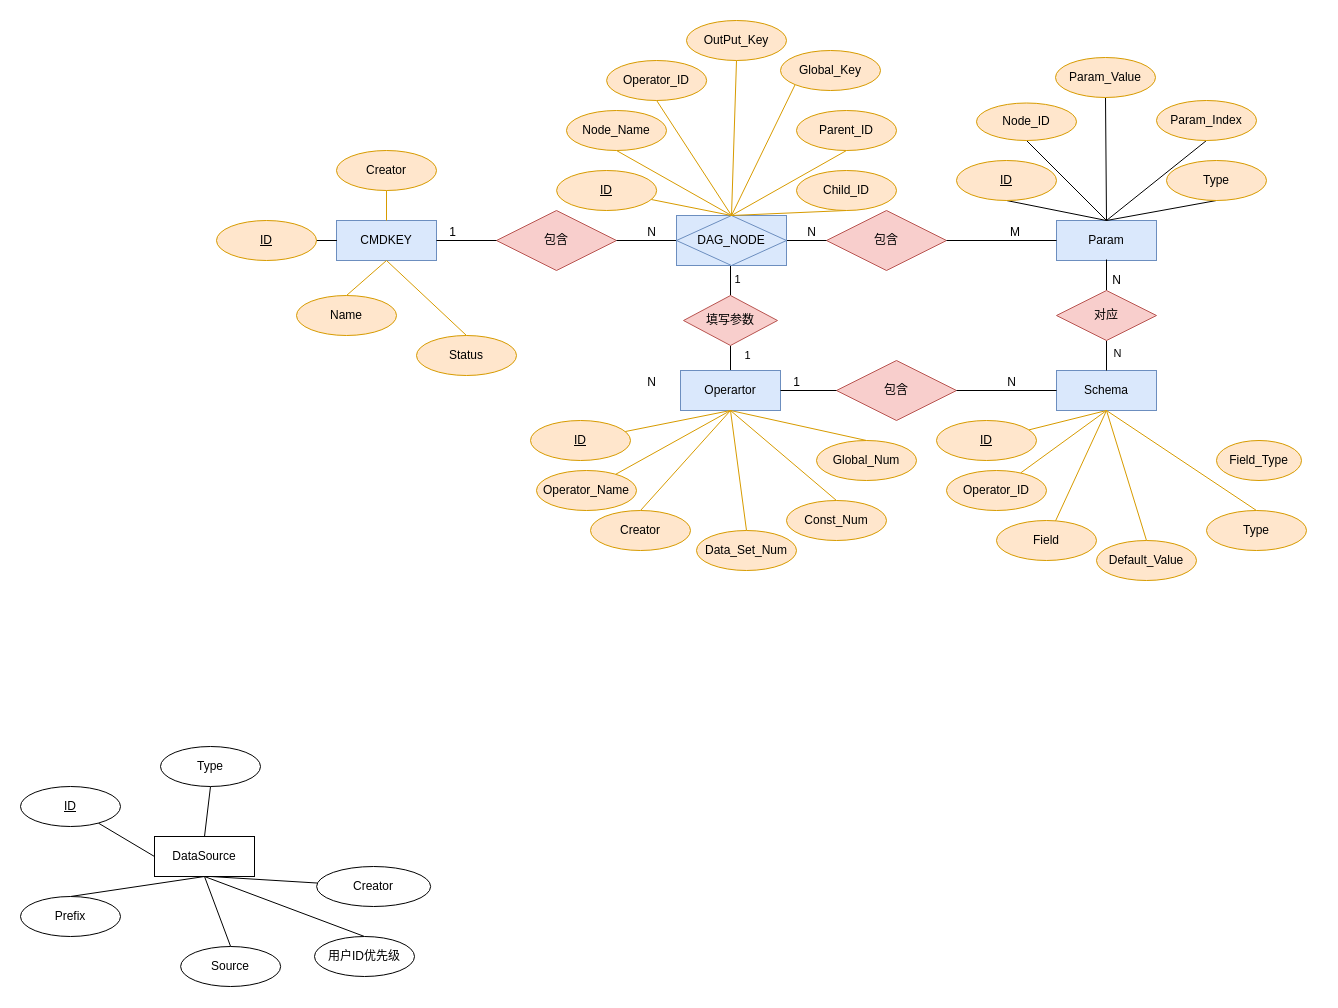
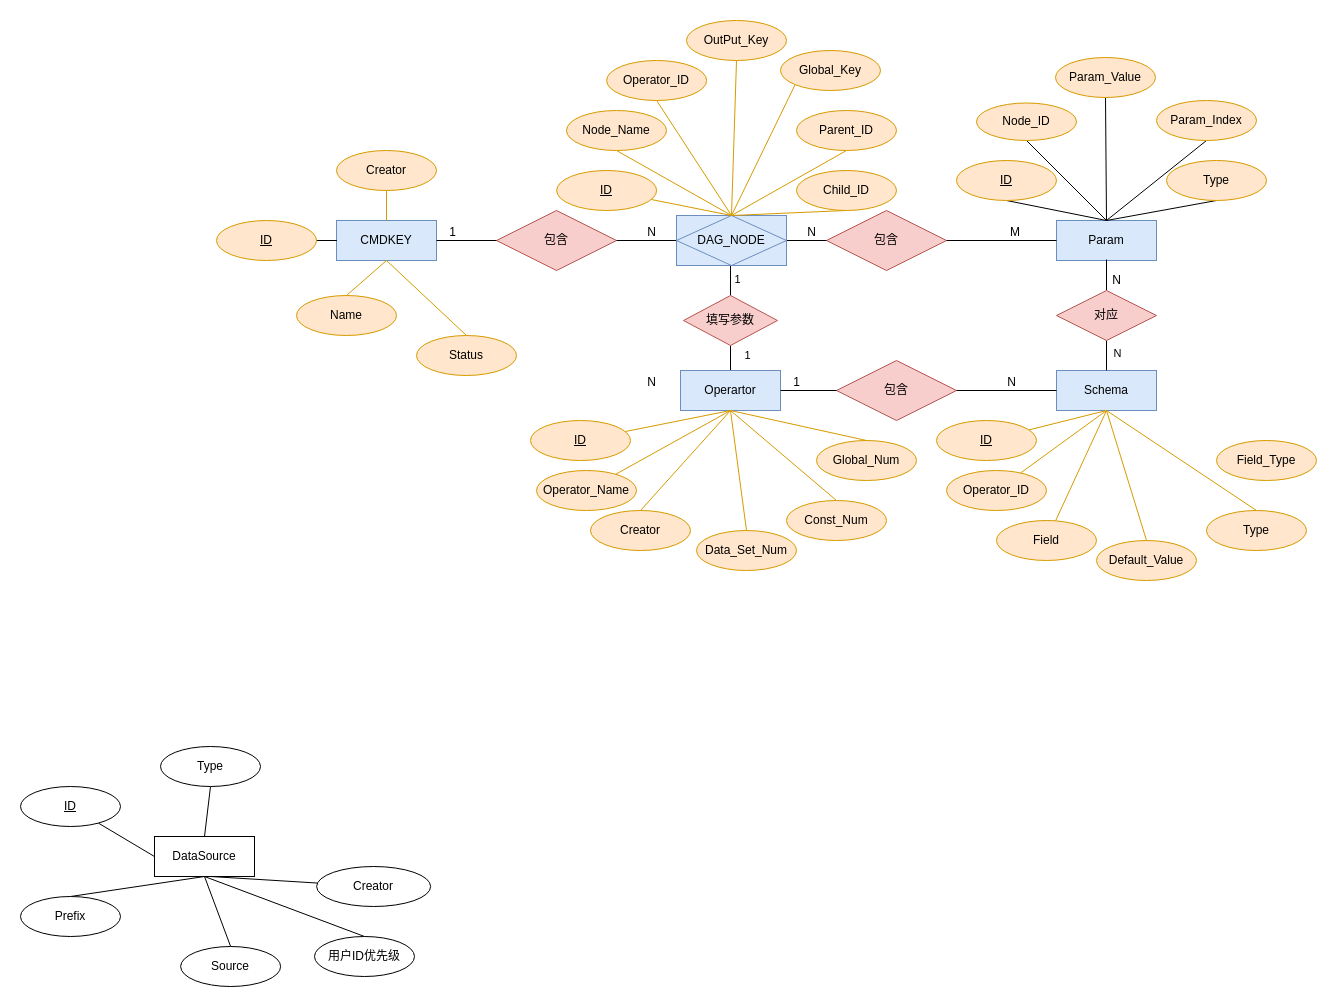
(1259, 461) -> (1267, 461)
